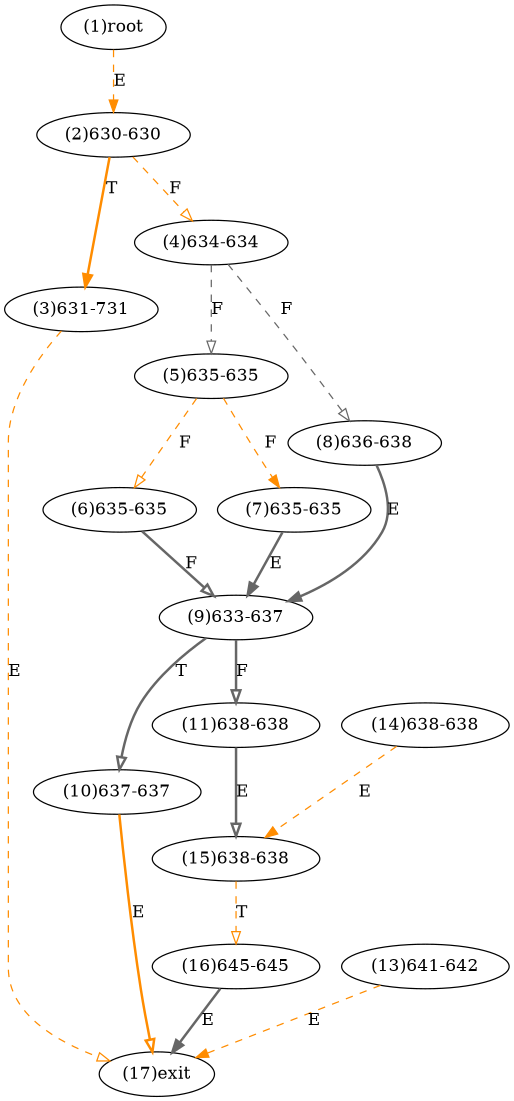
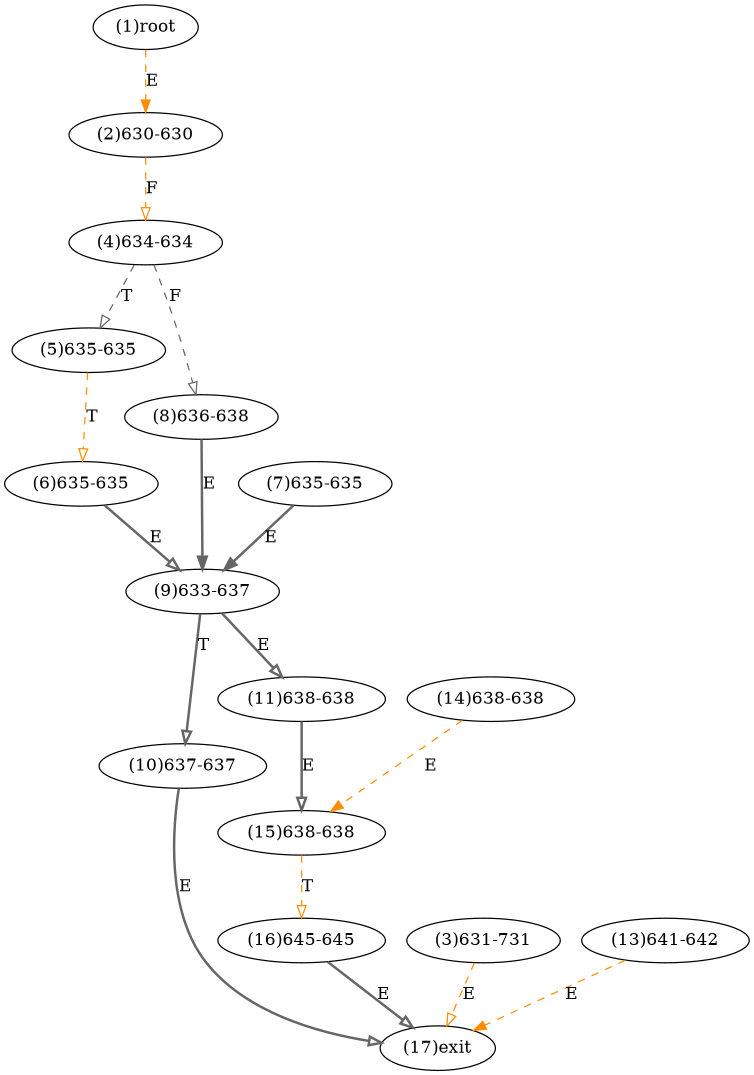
(99, 216) -> none
(217, 309) -> (127, 296)
(247, 438) -> none
(185, 443) -> (92, 417)
(191, 564) -> (156, 538)
(242, 671) -> (264, 645)
(132, 927) -> (208, 964)
(200, 1015) -> (365, 991)
